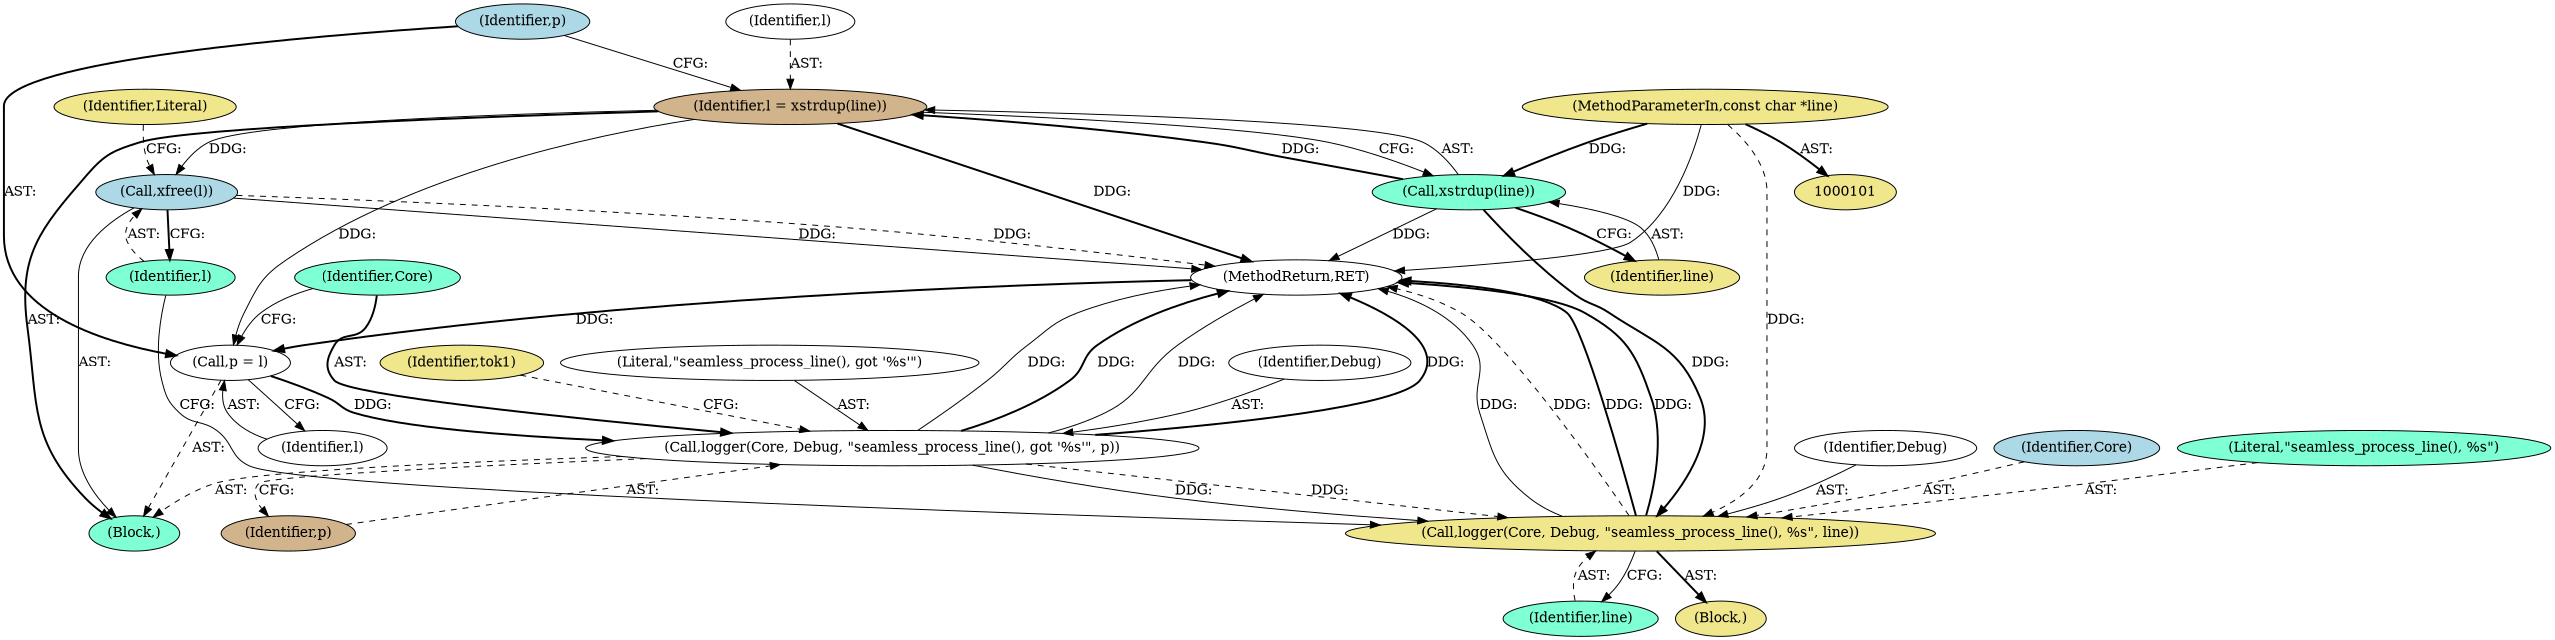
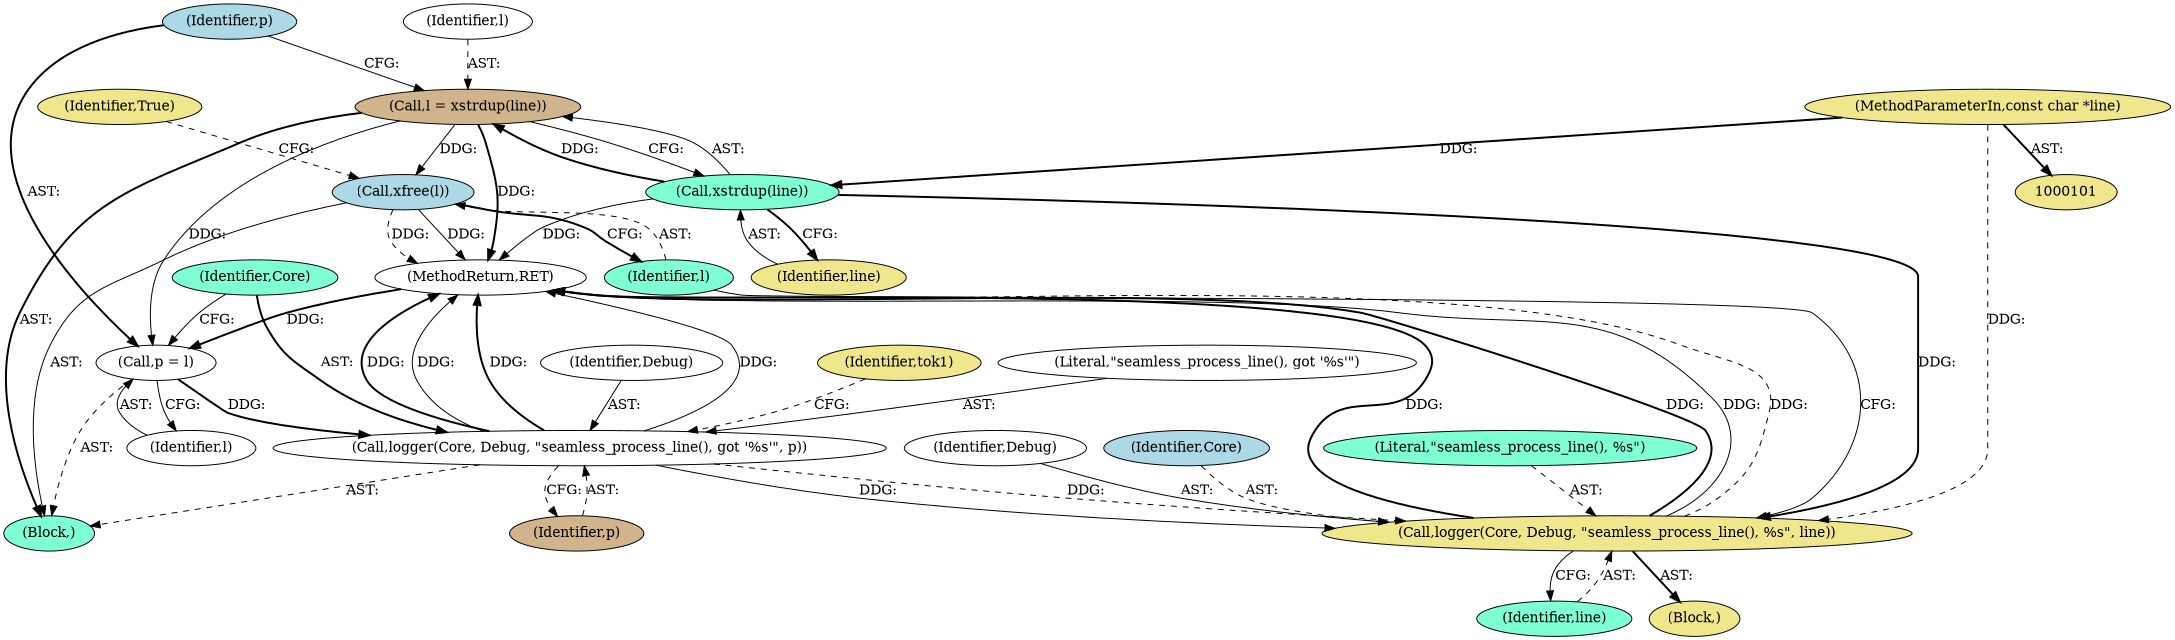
(145, 107) -> (120, 107)
(790, 107) -> (468, 107)
(1588, 253) -> none
